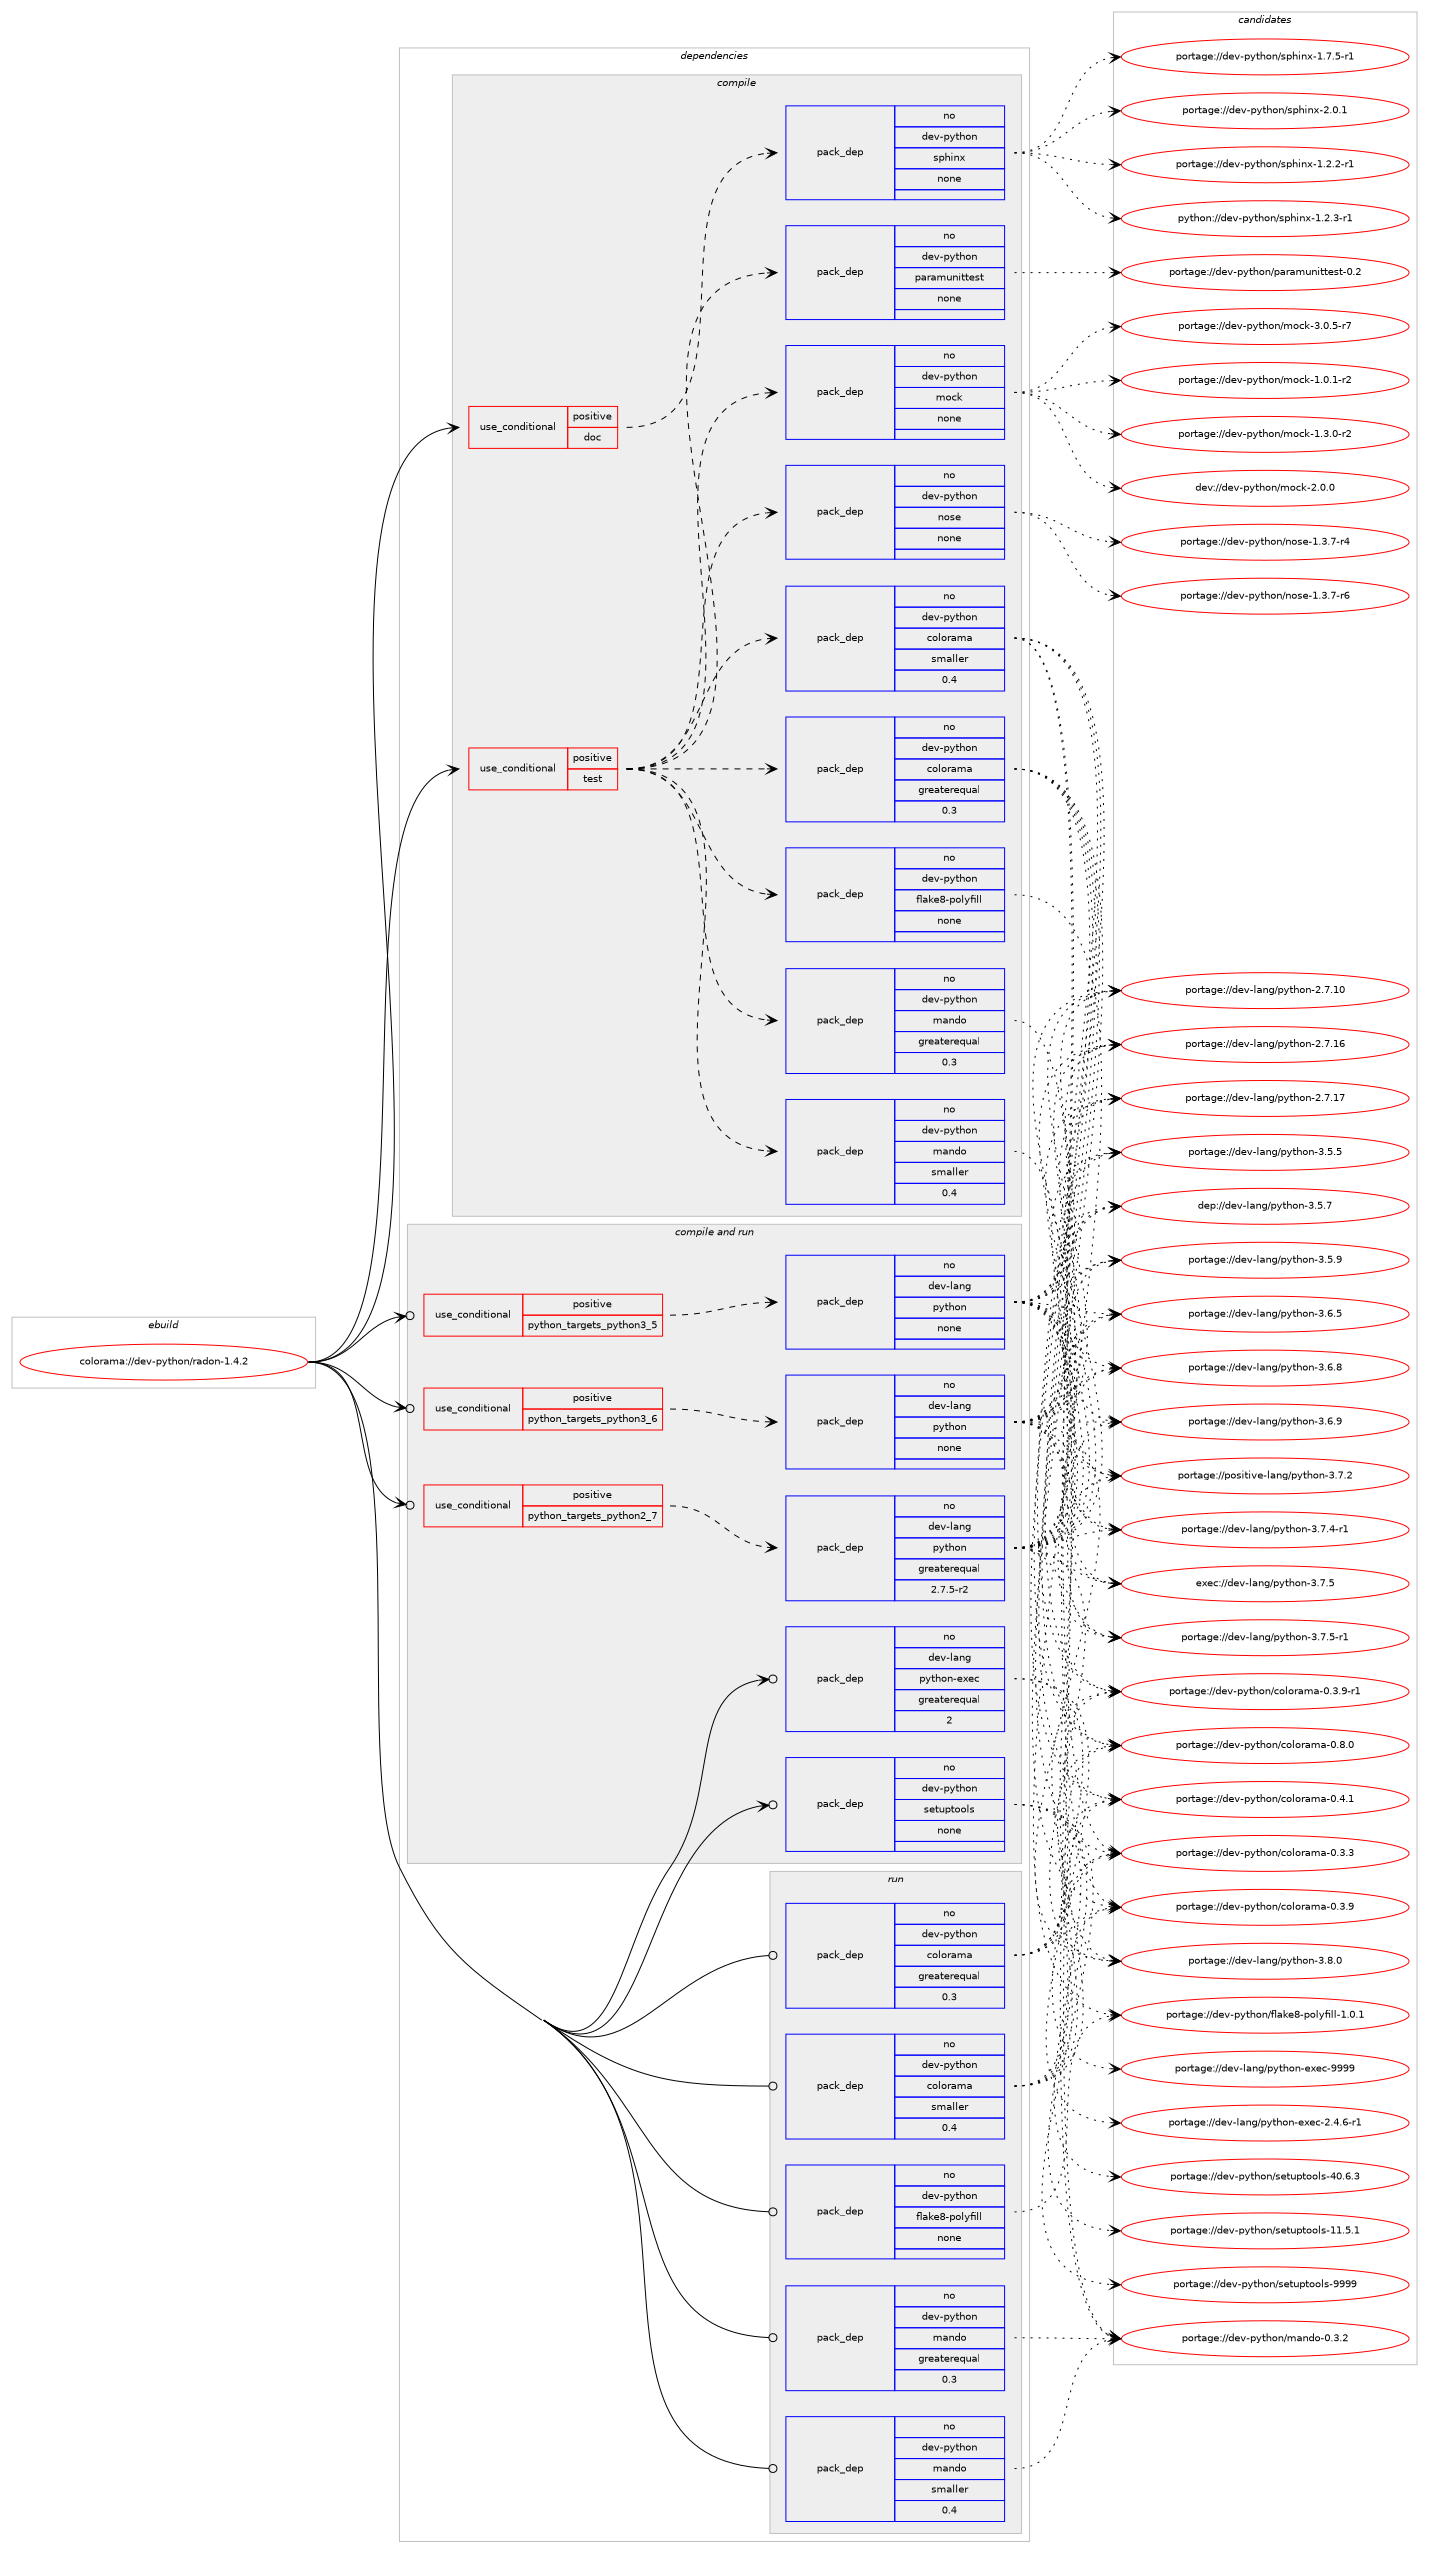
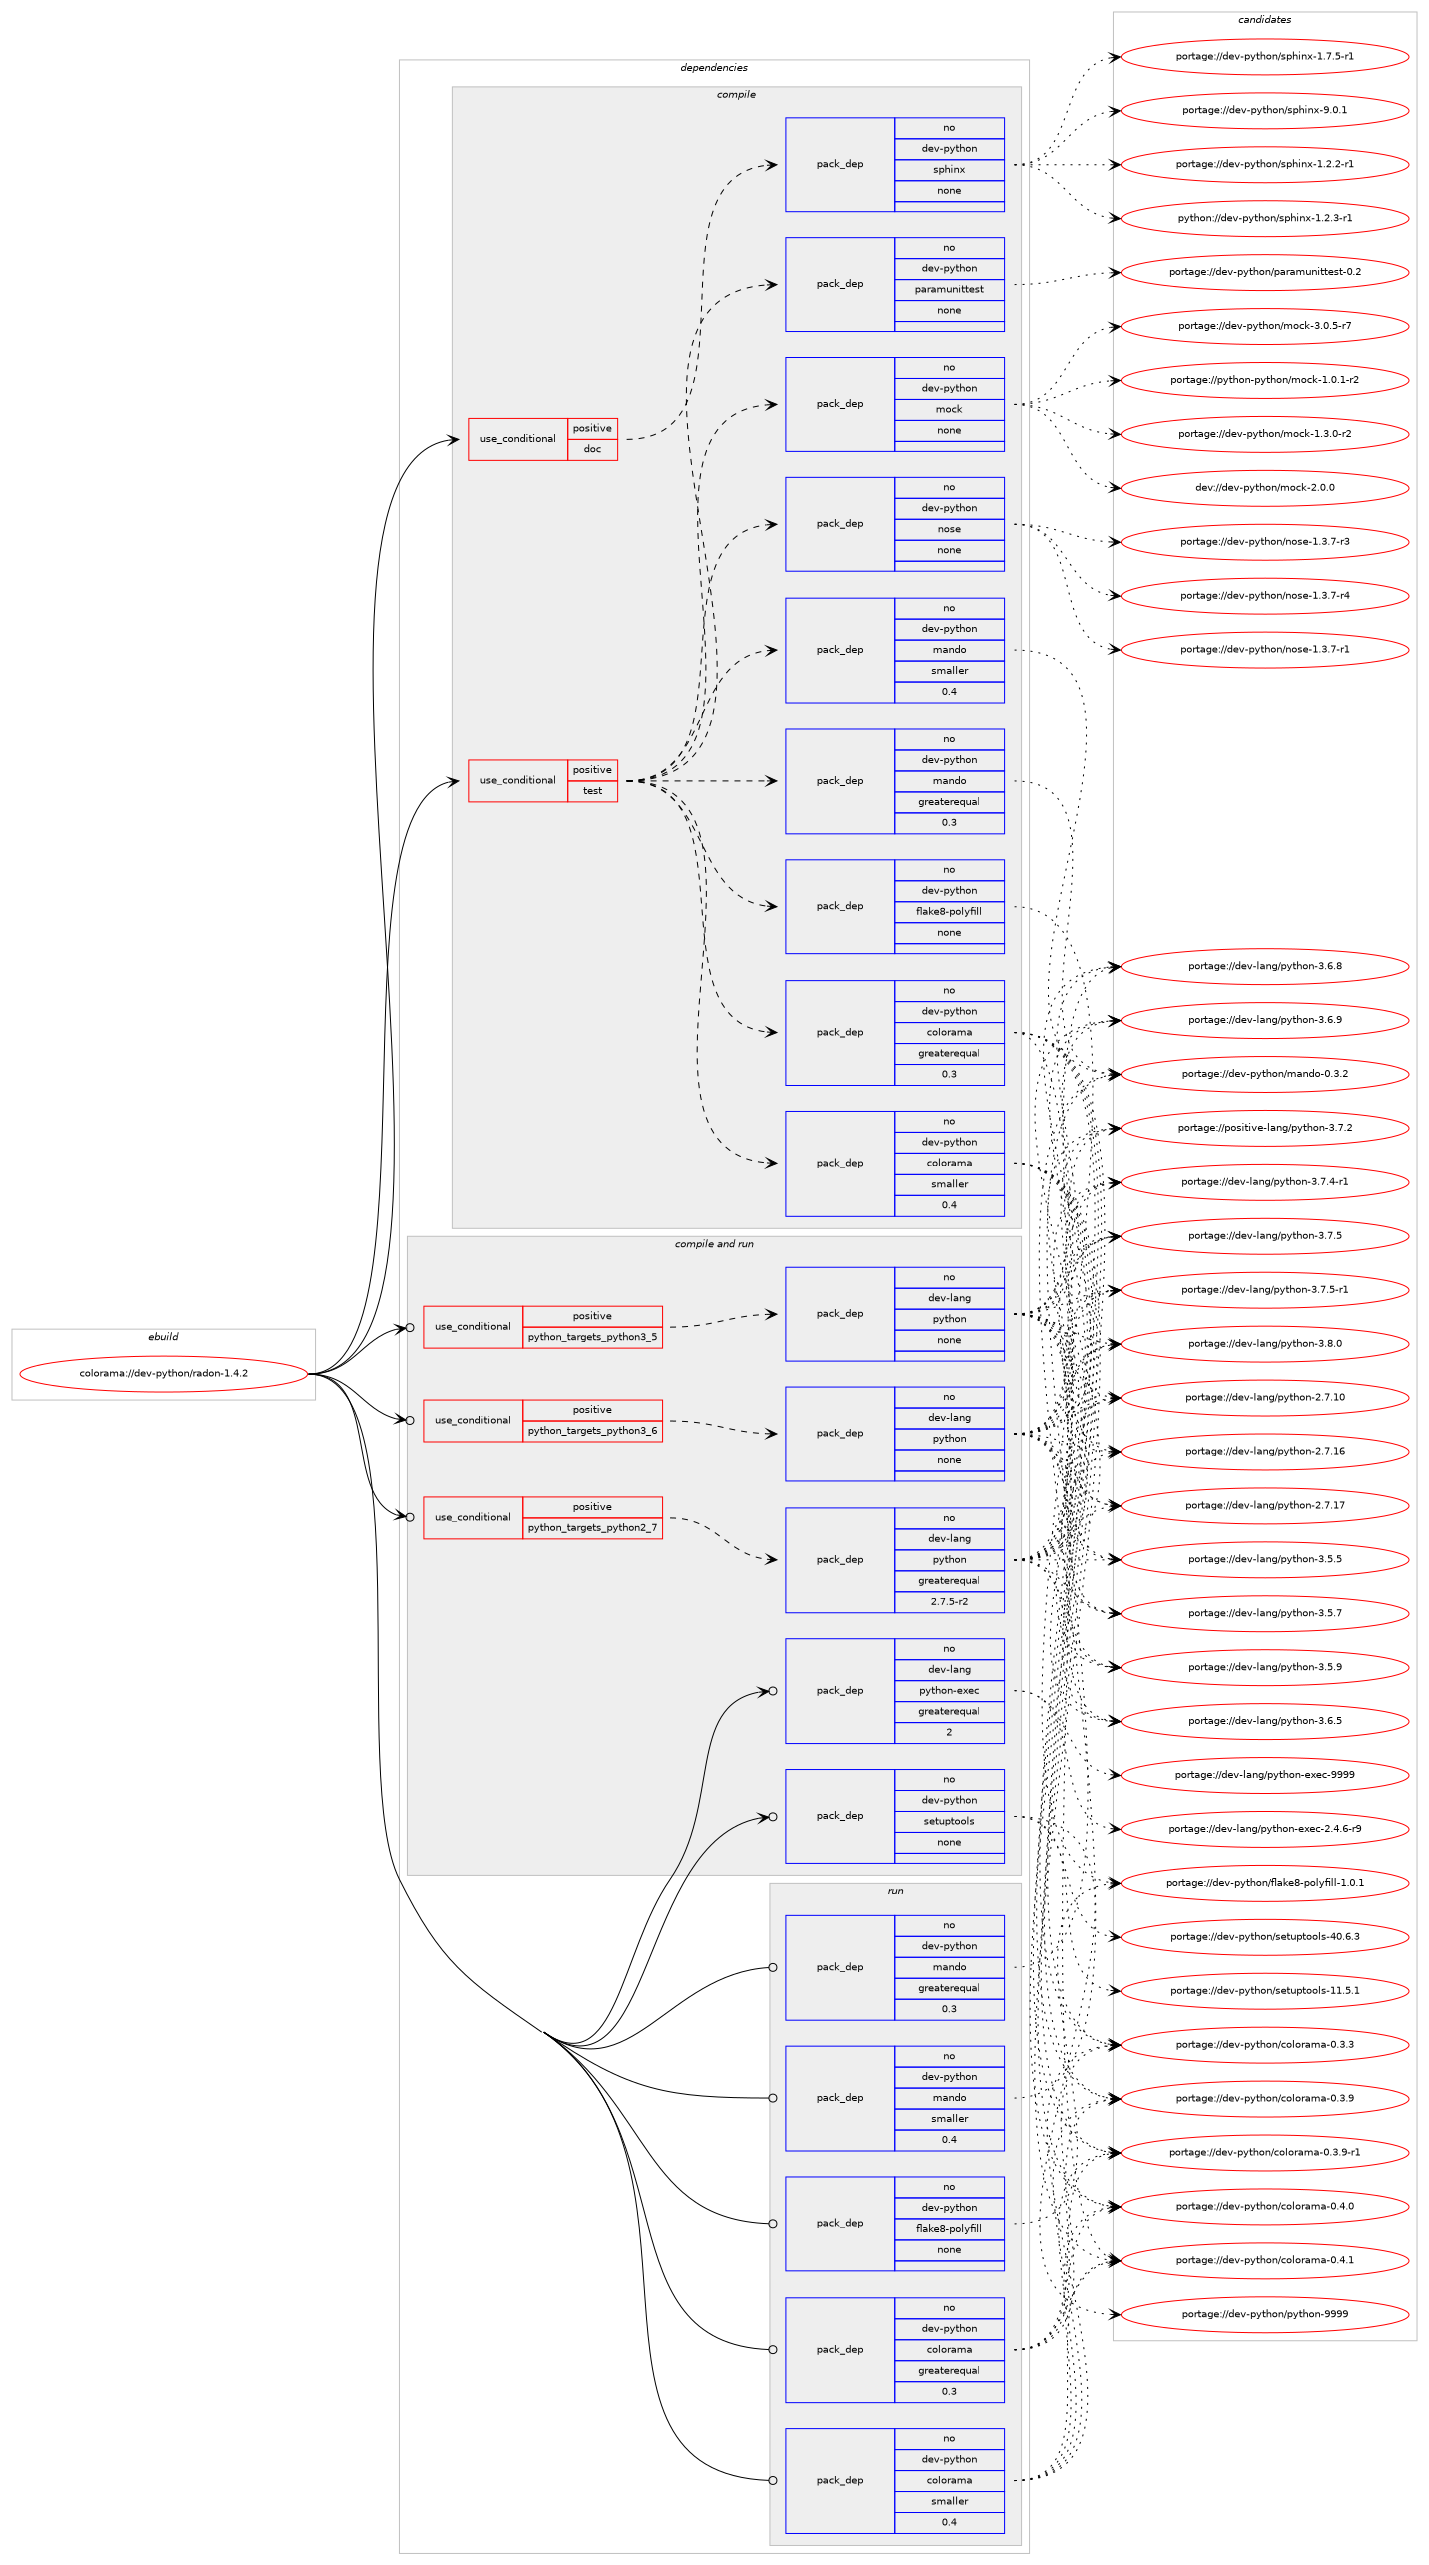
(1265, 111) -> (1265, 111)
(1265, 380) -> (1265, 380)
(1265, 596) -> (1265, 542)
none -> (1265, 650)
(1265, 1206) -> (1265, 1614)
(1265, 1584) -> (1265, 1236)
(1265, 1746) -> (1265, 2207)
(1265, 2123) -> (1265, 1829)
(1265, 2285) -> (1265, 2315)
